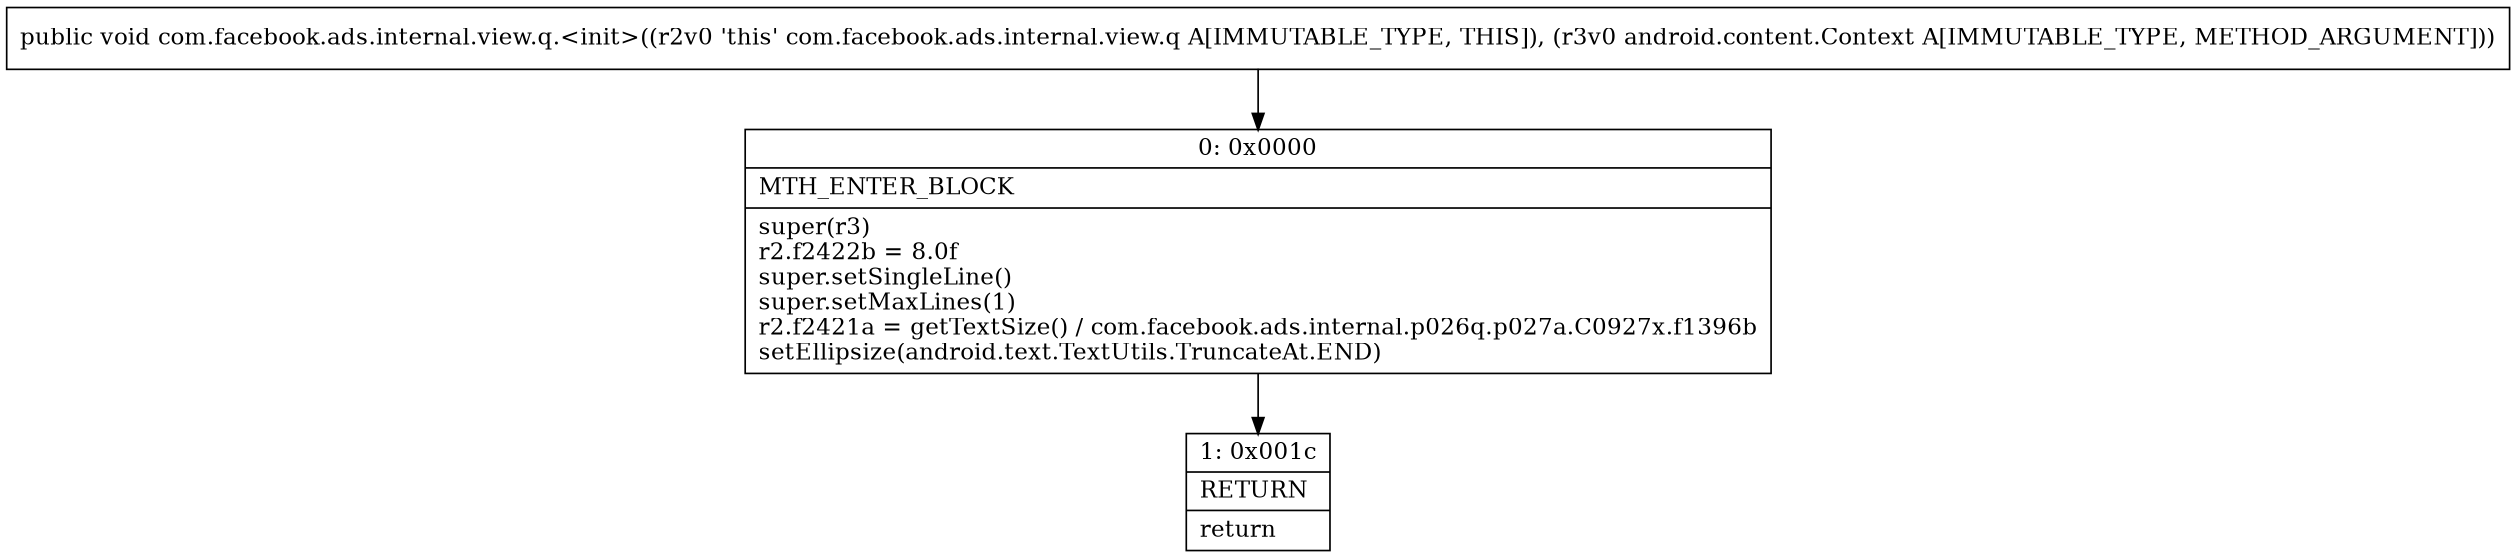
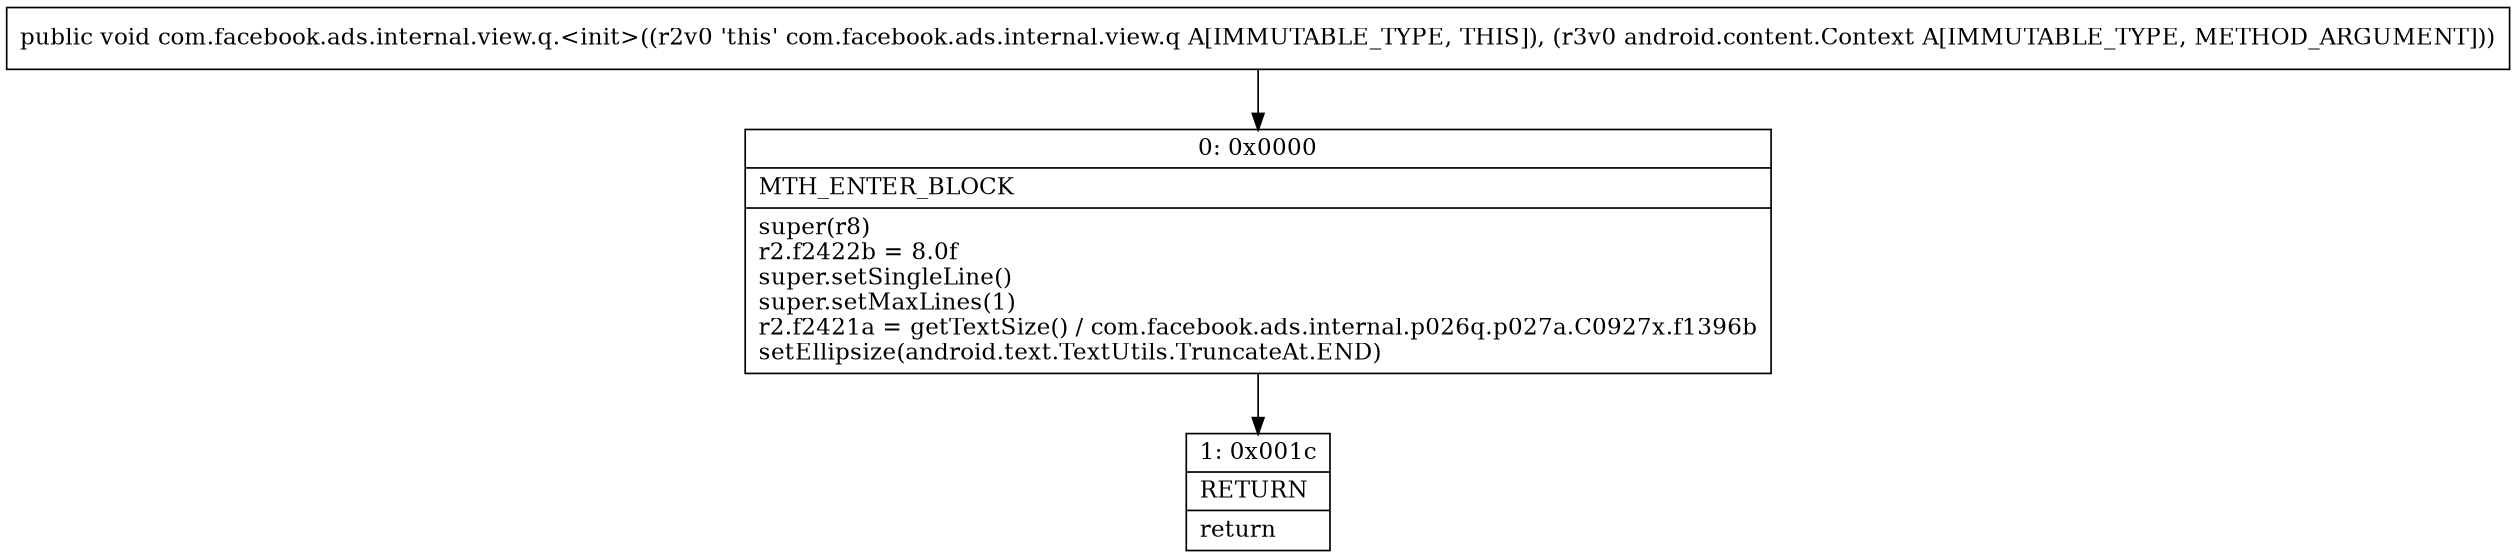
(815, 227) -> (815, 227)
